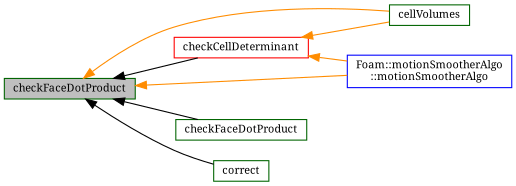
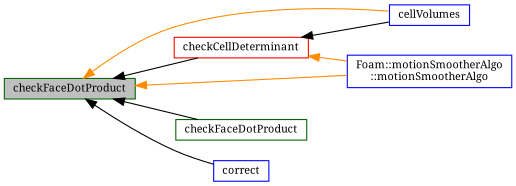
(430, 15) -> (430, 15)
(351, 29) -> (351, 29)
(241, 171) -> (241, 171)
